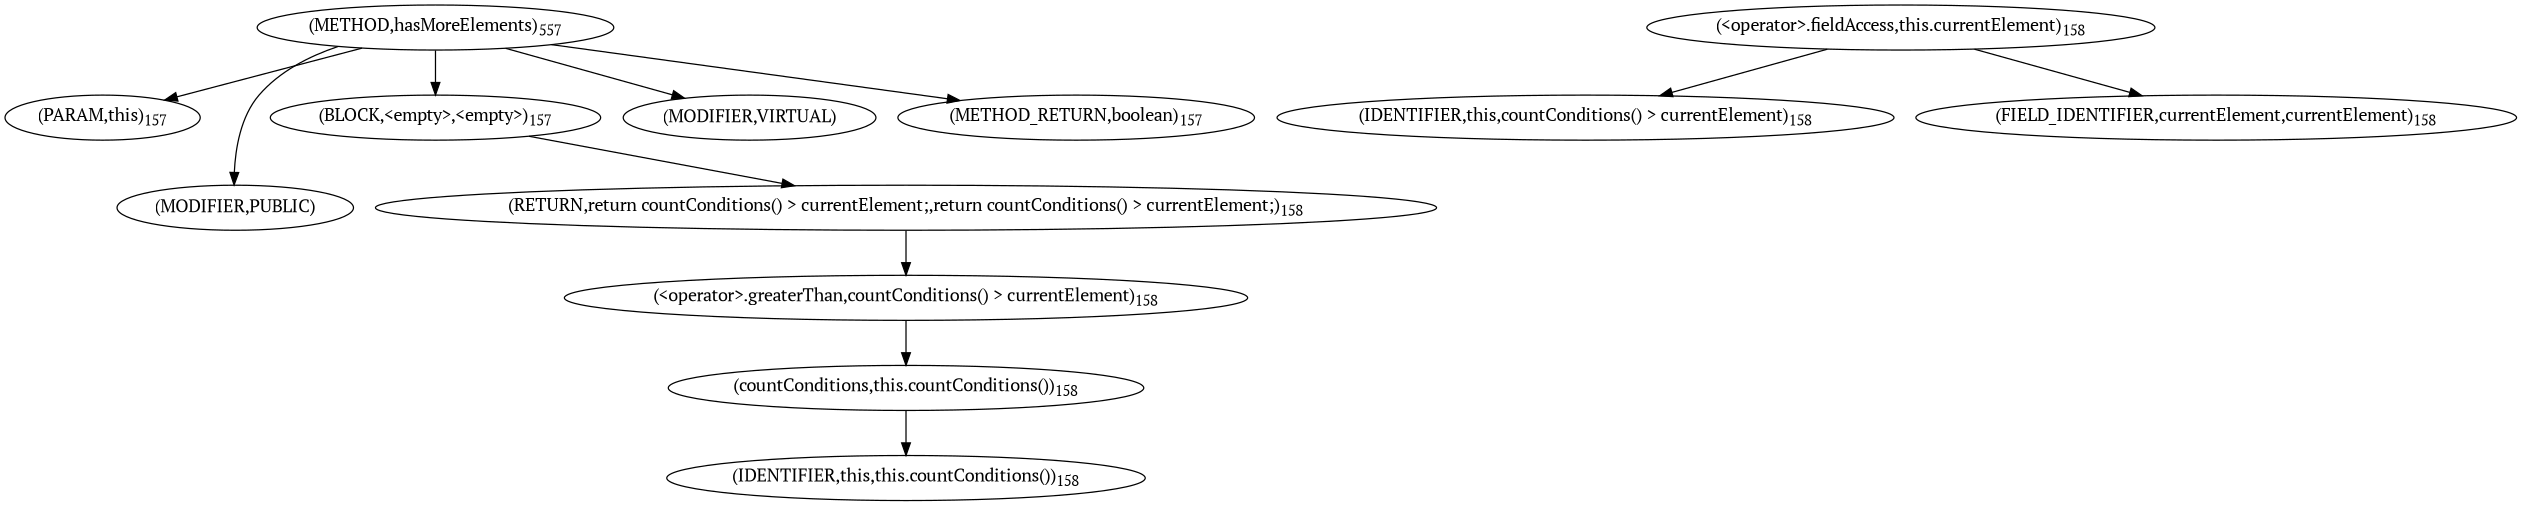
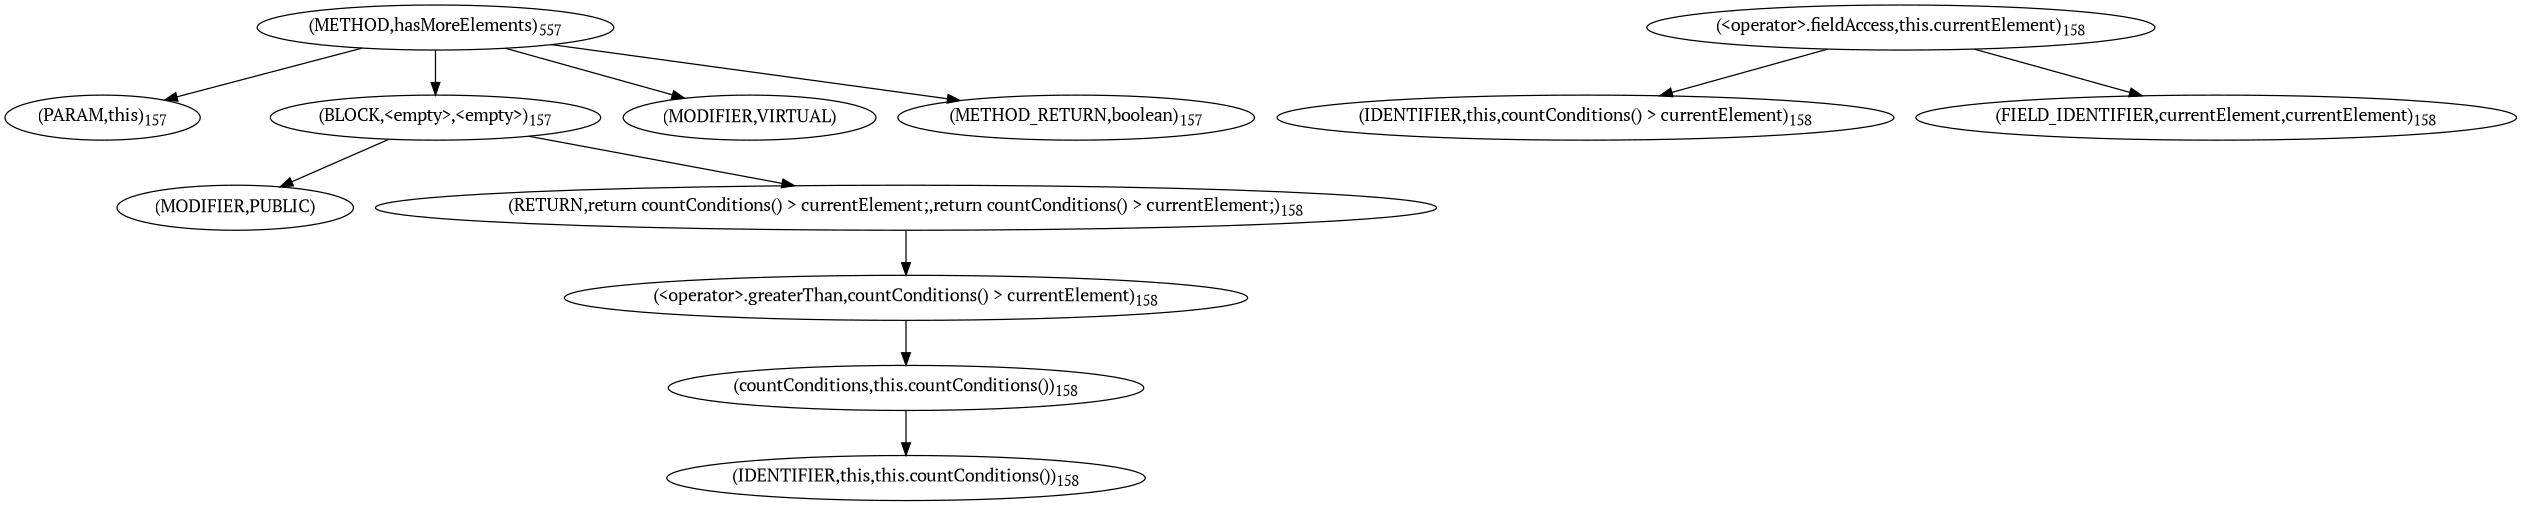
(263, 91) -> (340, 161)
